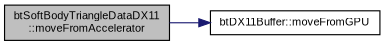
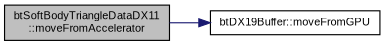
(295, 23) -> (295, 23)
